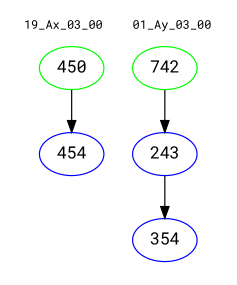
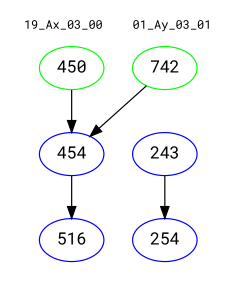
(173, 26) -> (173, 26)
(165, 105) -> (131, 100)
none -> (72, 240)
(165, 240) -> (165, 240)
